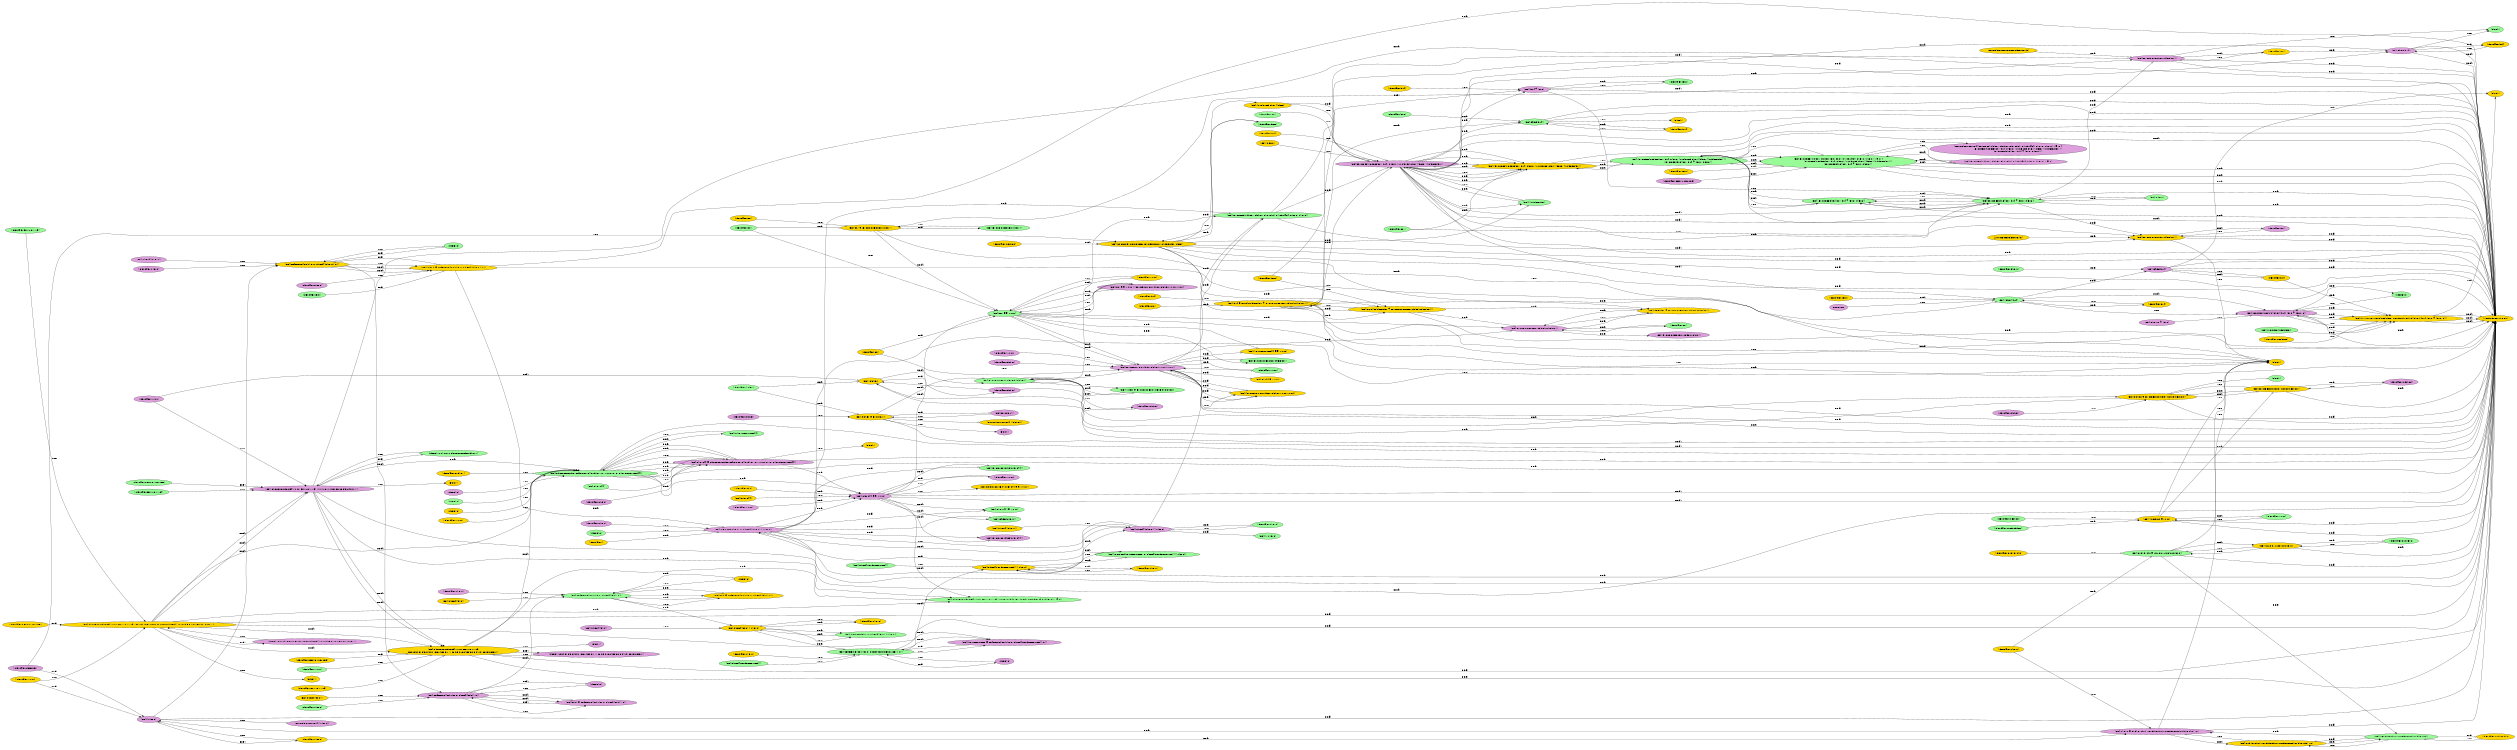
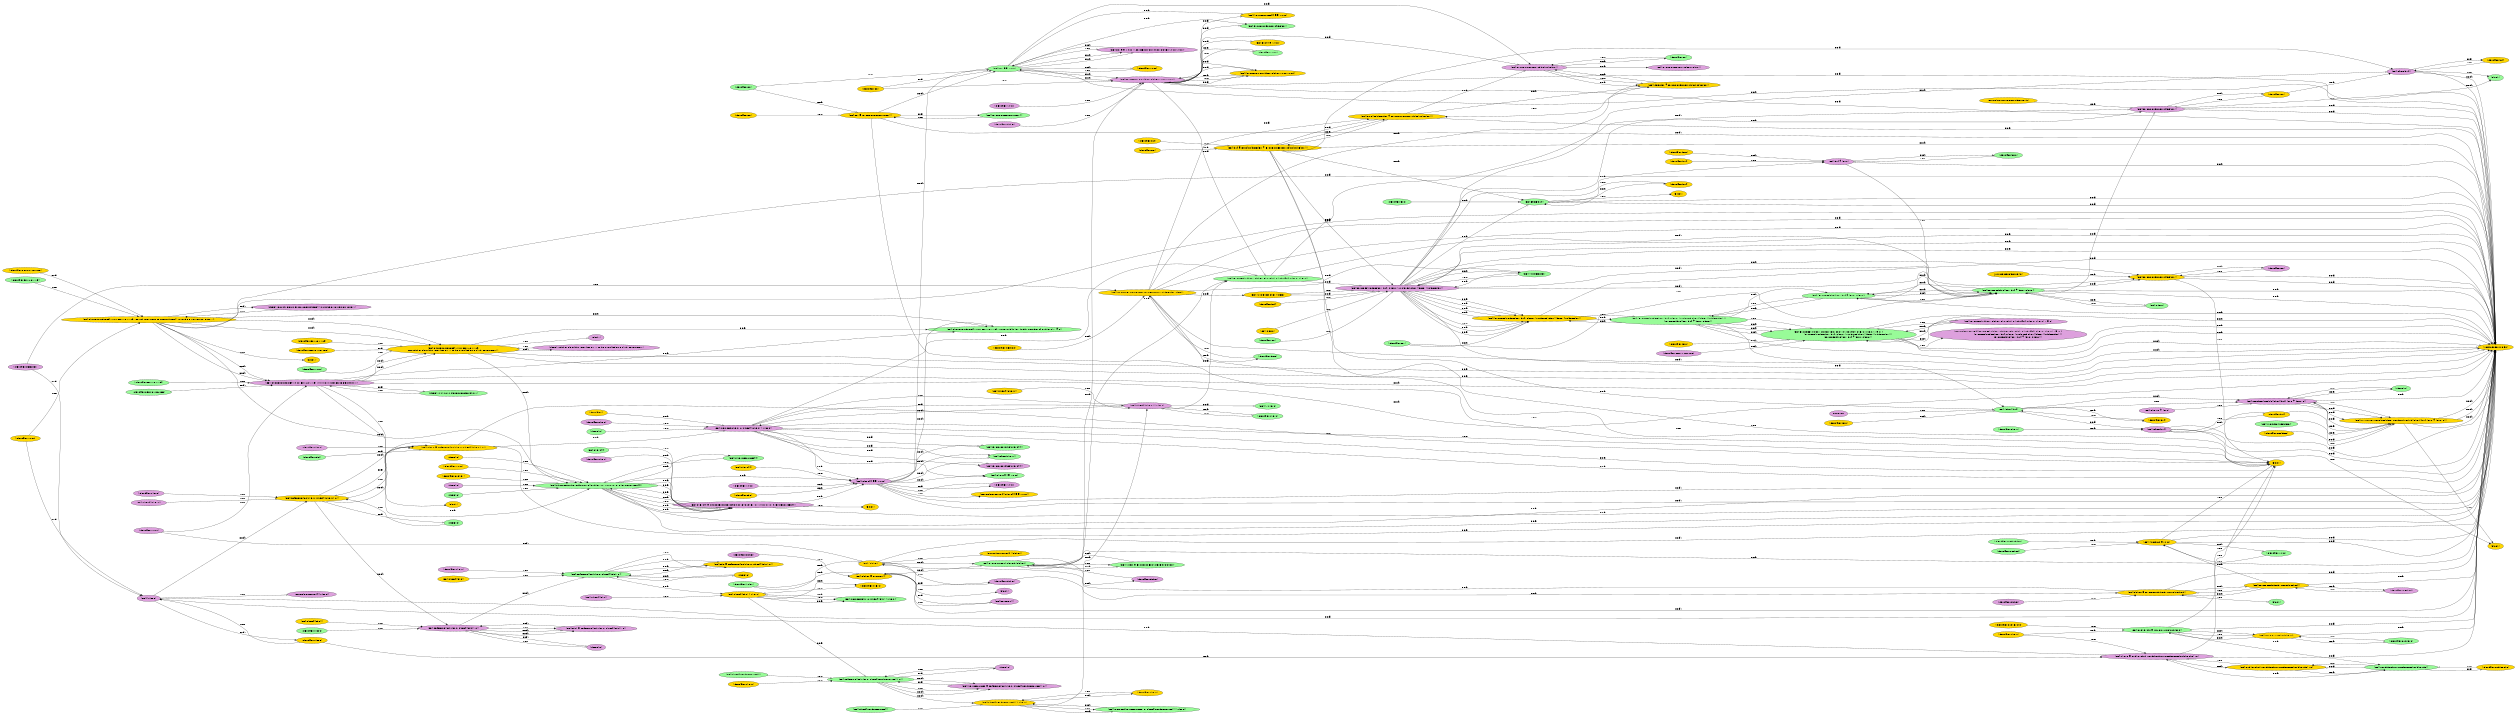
(1332, 292) -> (1550, 115)
(933, 421) -> (931, 559)
